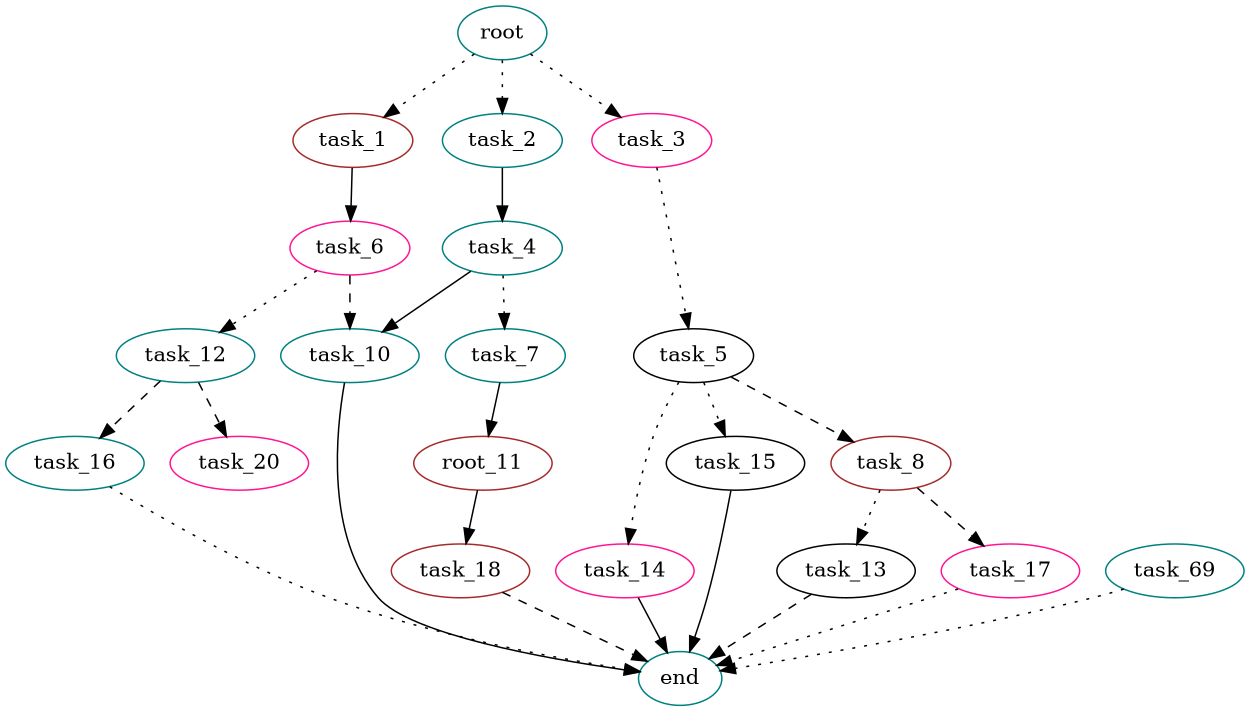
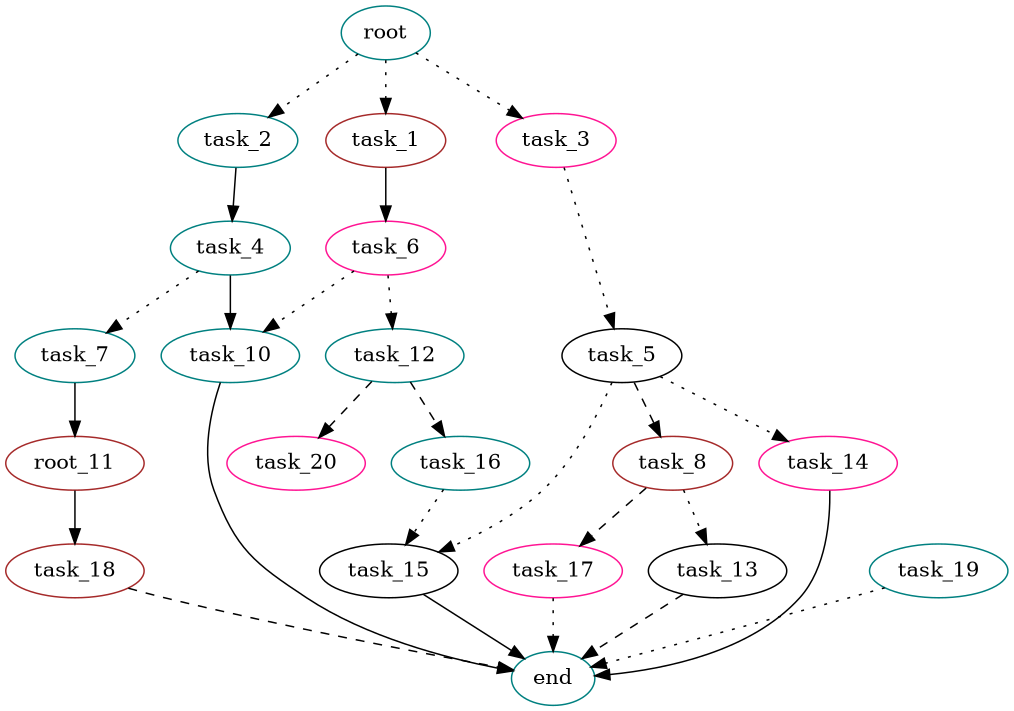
(350, 295) -> (315, 297)
(1175, 571) -> (939, 571)
(357, 607) -> (429, 511)
